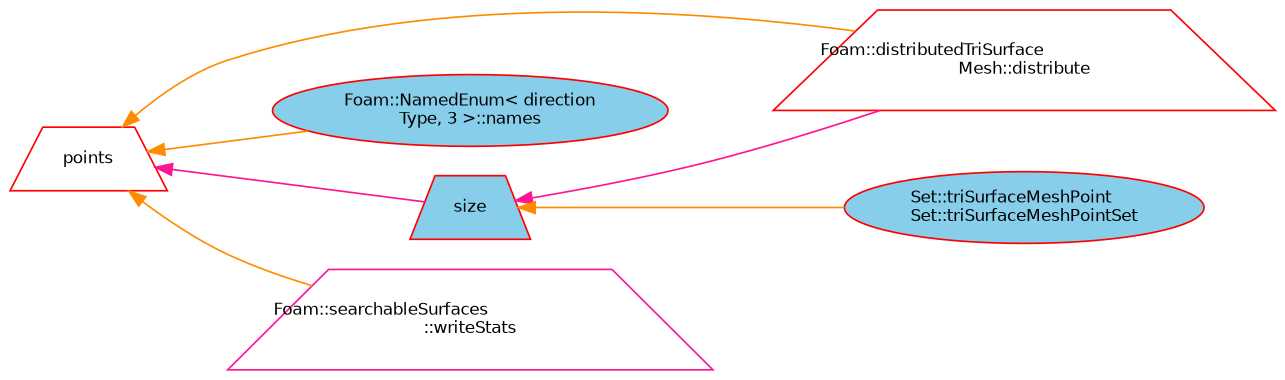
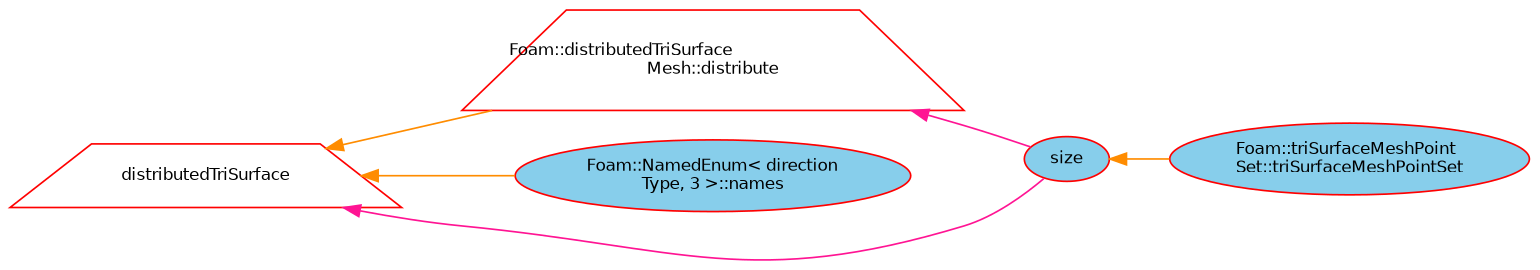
(89, 159) -> (206, 176)
(708, 162) -> (980, 130)
(470, 208) -> (1067, 159)
(1024, 208) -> (1350, 159)
(470, 320) -> none
